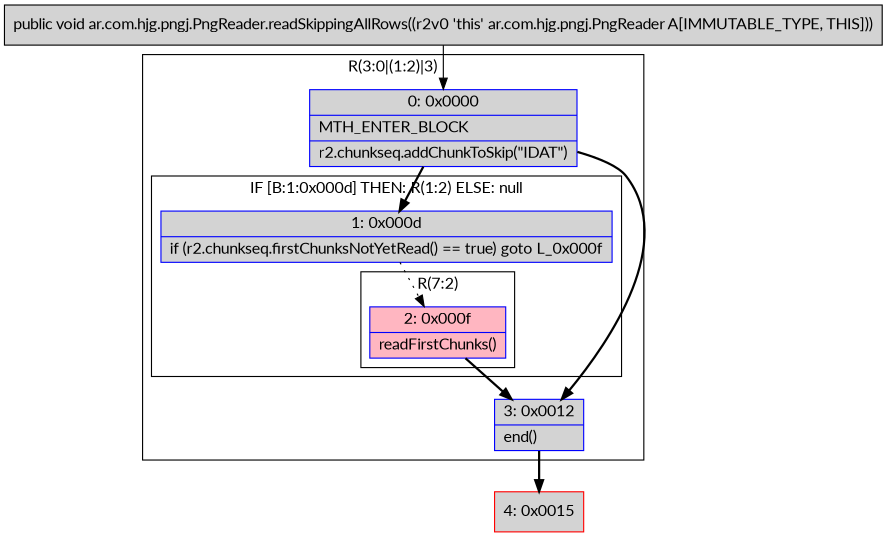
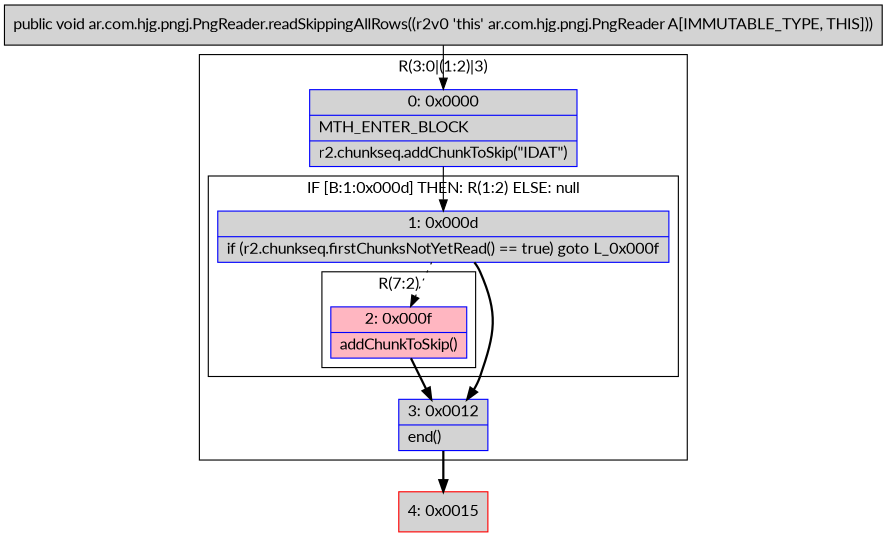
(414, 184) -> (443, 183)
(636, 278) -> (493, 326)
(438, 345) -> (399, 345)
